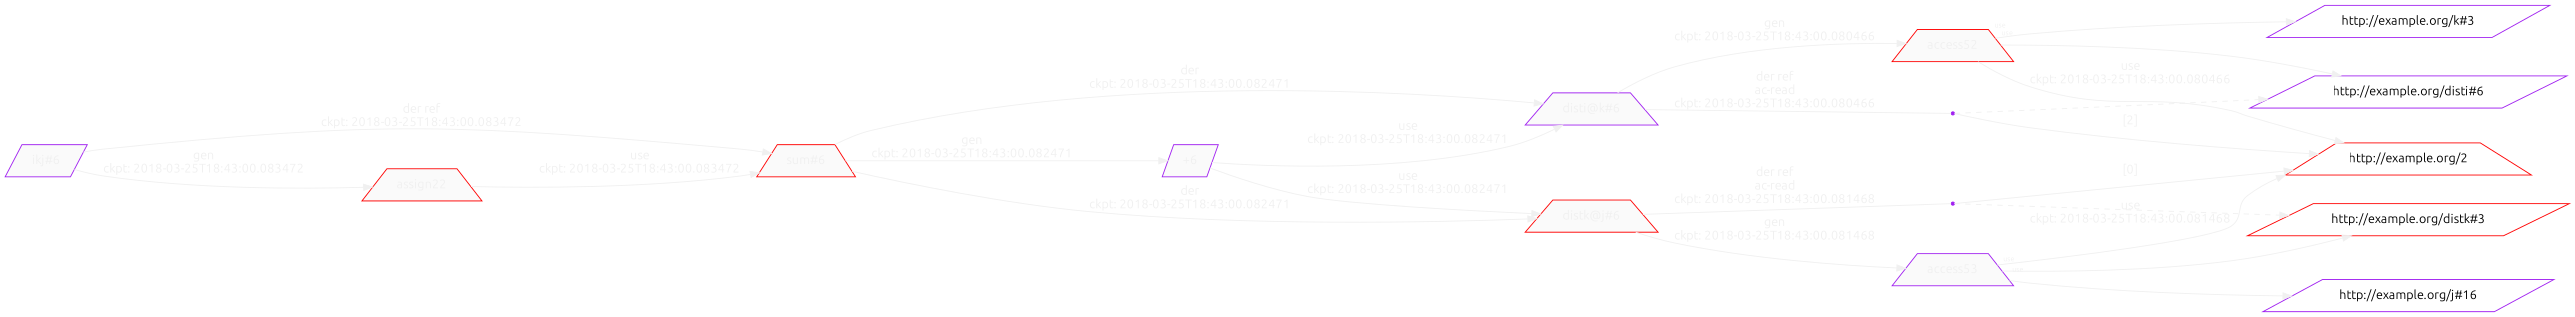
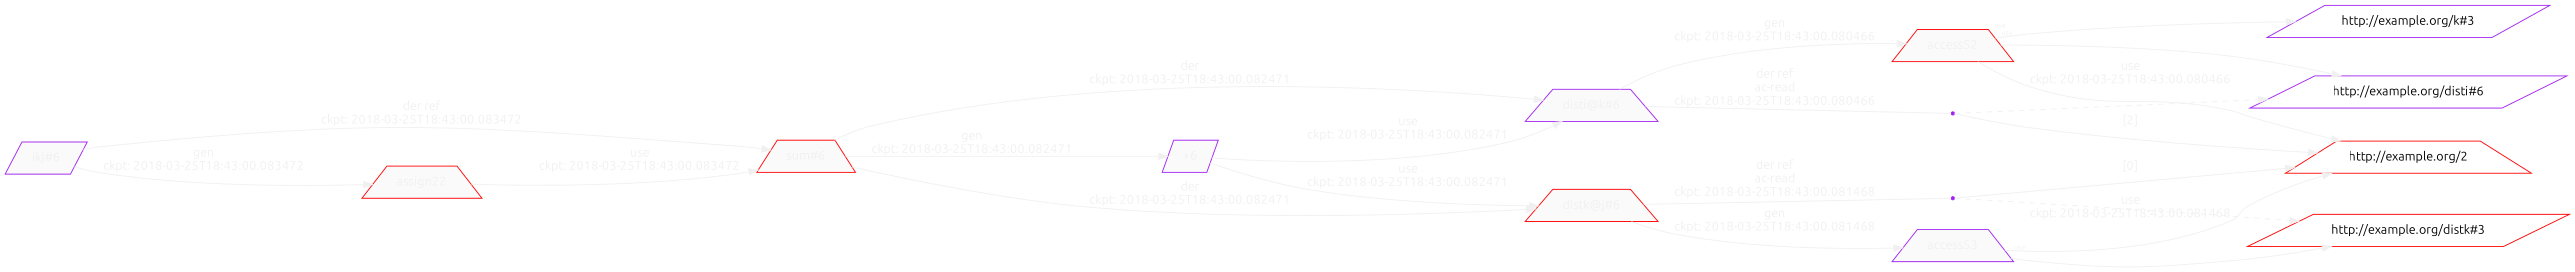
(2408, 296) -> none
